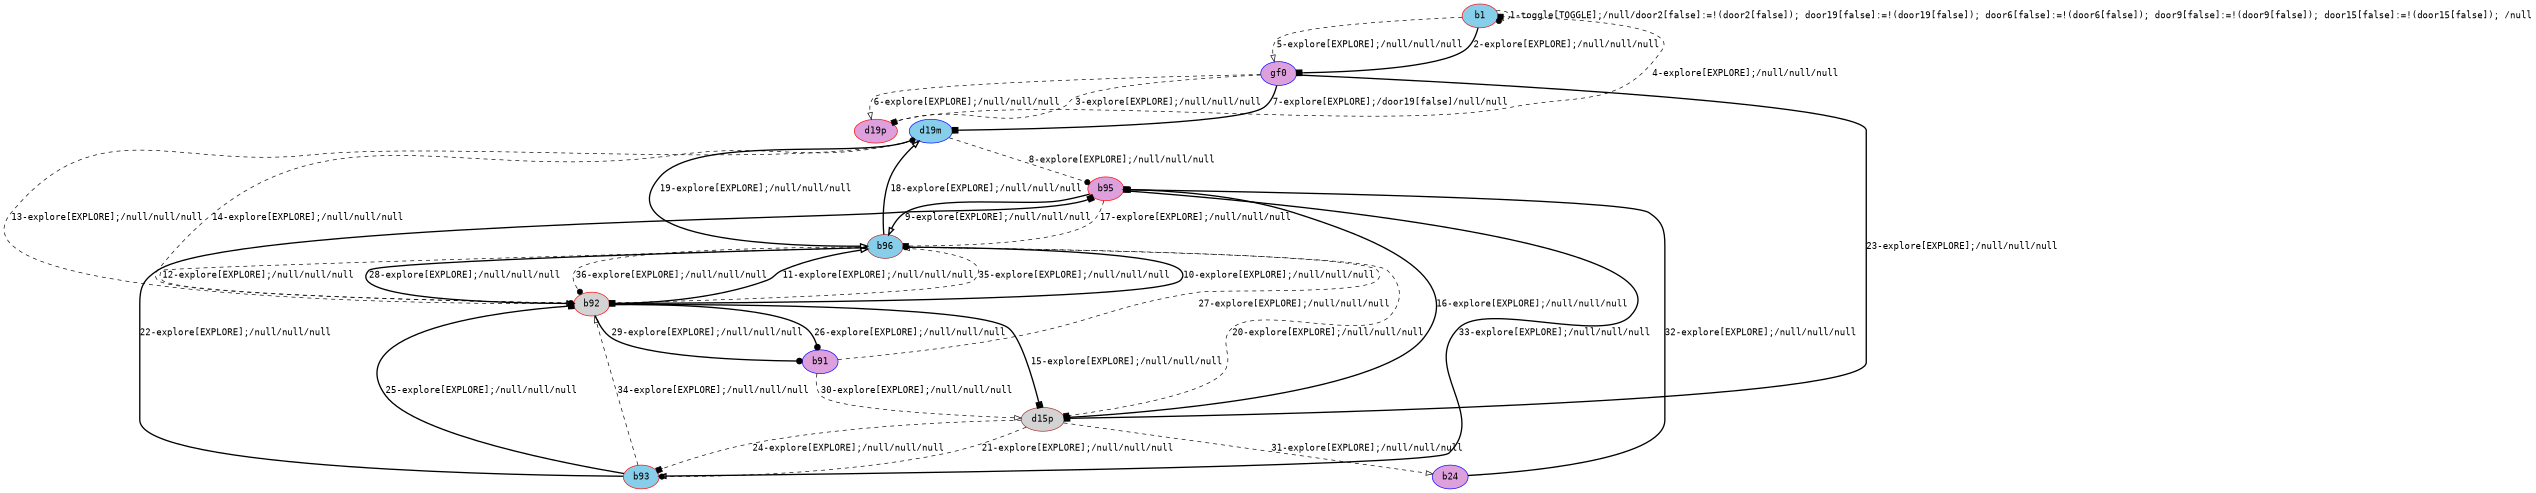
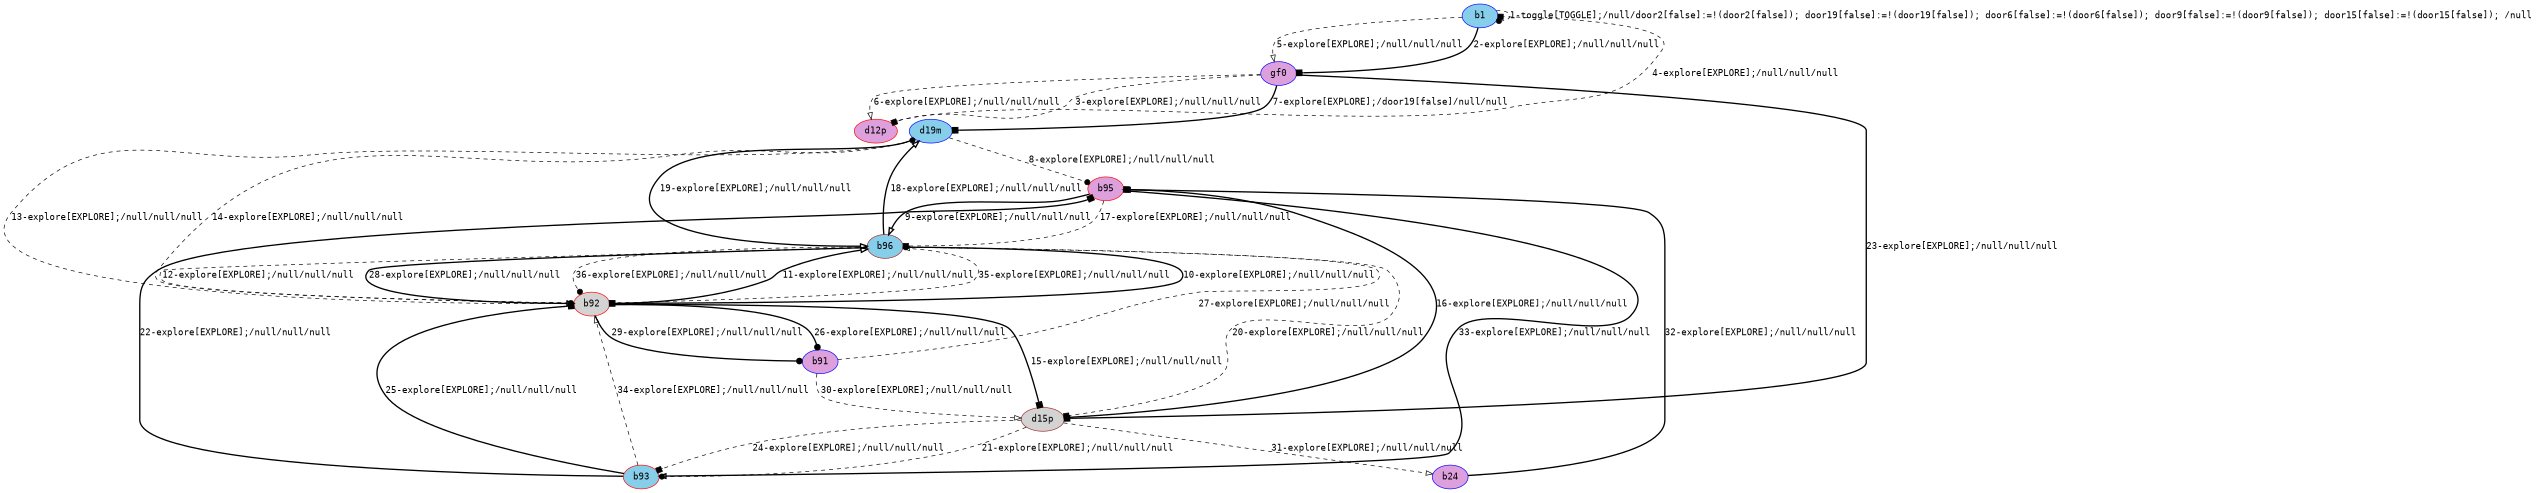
(1480, 16) -> (1480, 16)
(876, 131) -> (876, 131)
